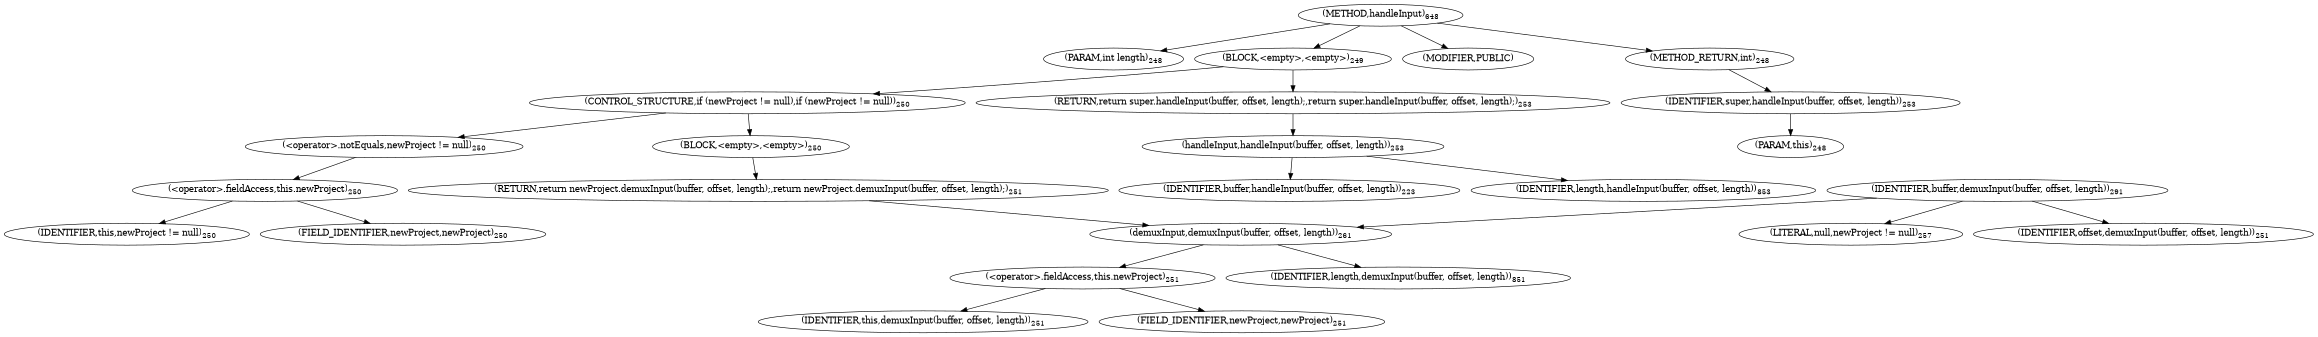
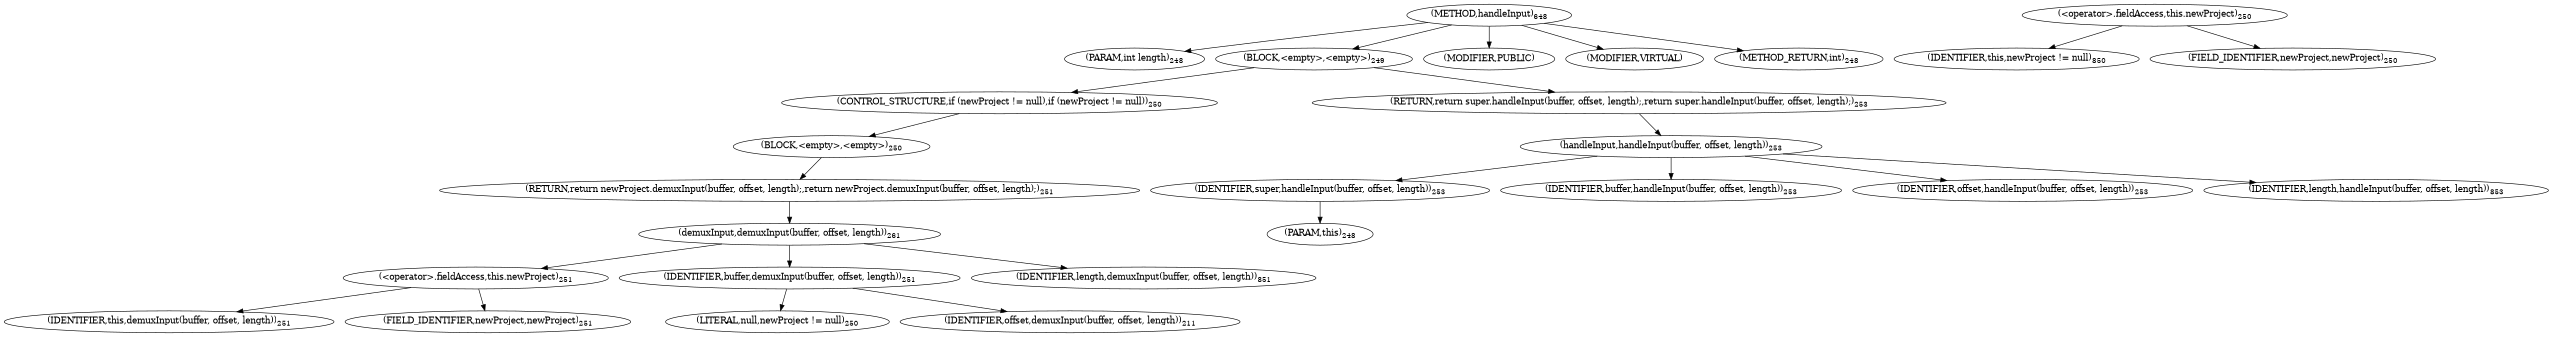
none -> (1635, 59)
(1747, 79) -> (1500, 168)
(384, 147) -> none
(1409, 189) -> (1790, 189)
(2117, 189) -> (909, 277)
none -> (2023, 190)
(1620, 213) -> (790, 253)
(209, 233) -> (2099, 58)
(1925, 233) -> (852, 321)
(2262, 233) -> (1189, 321)
